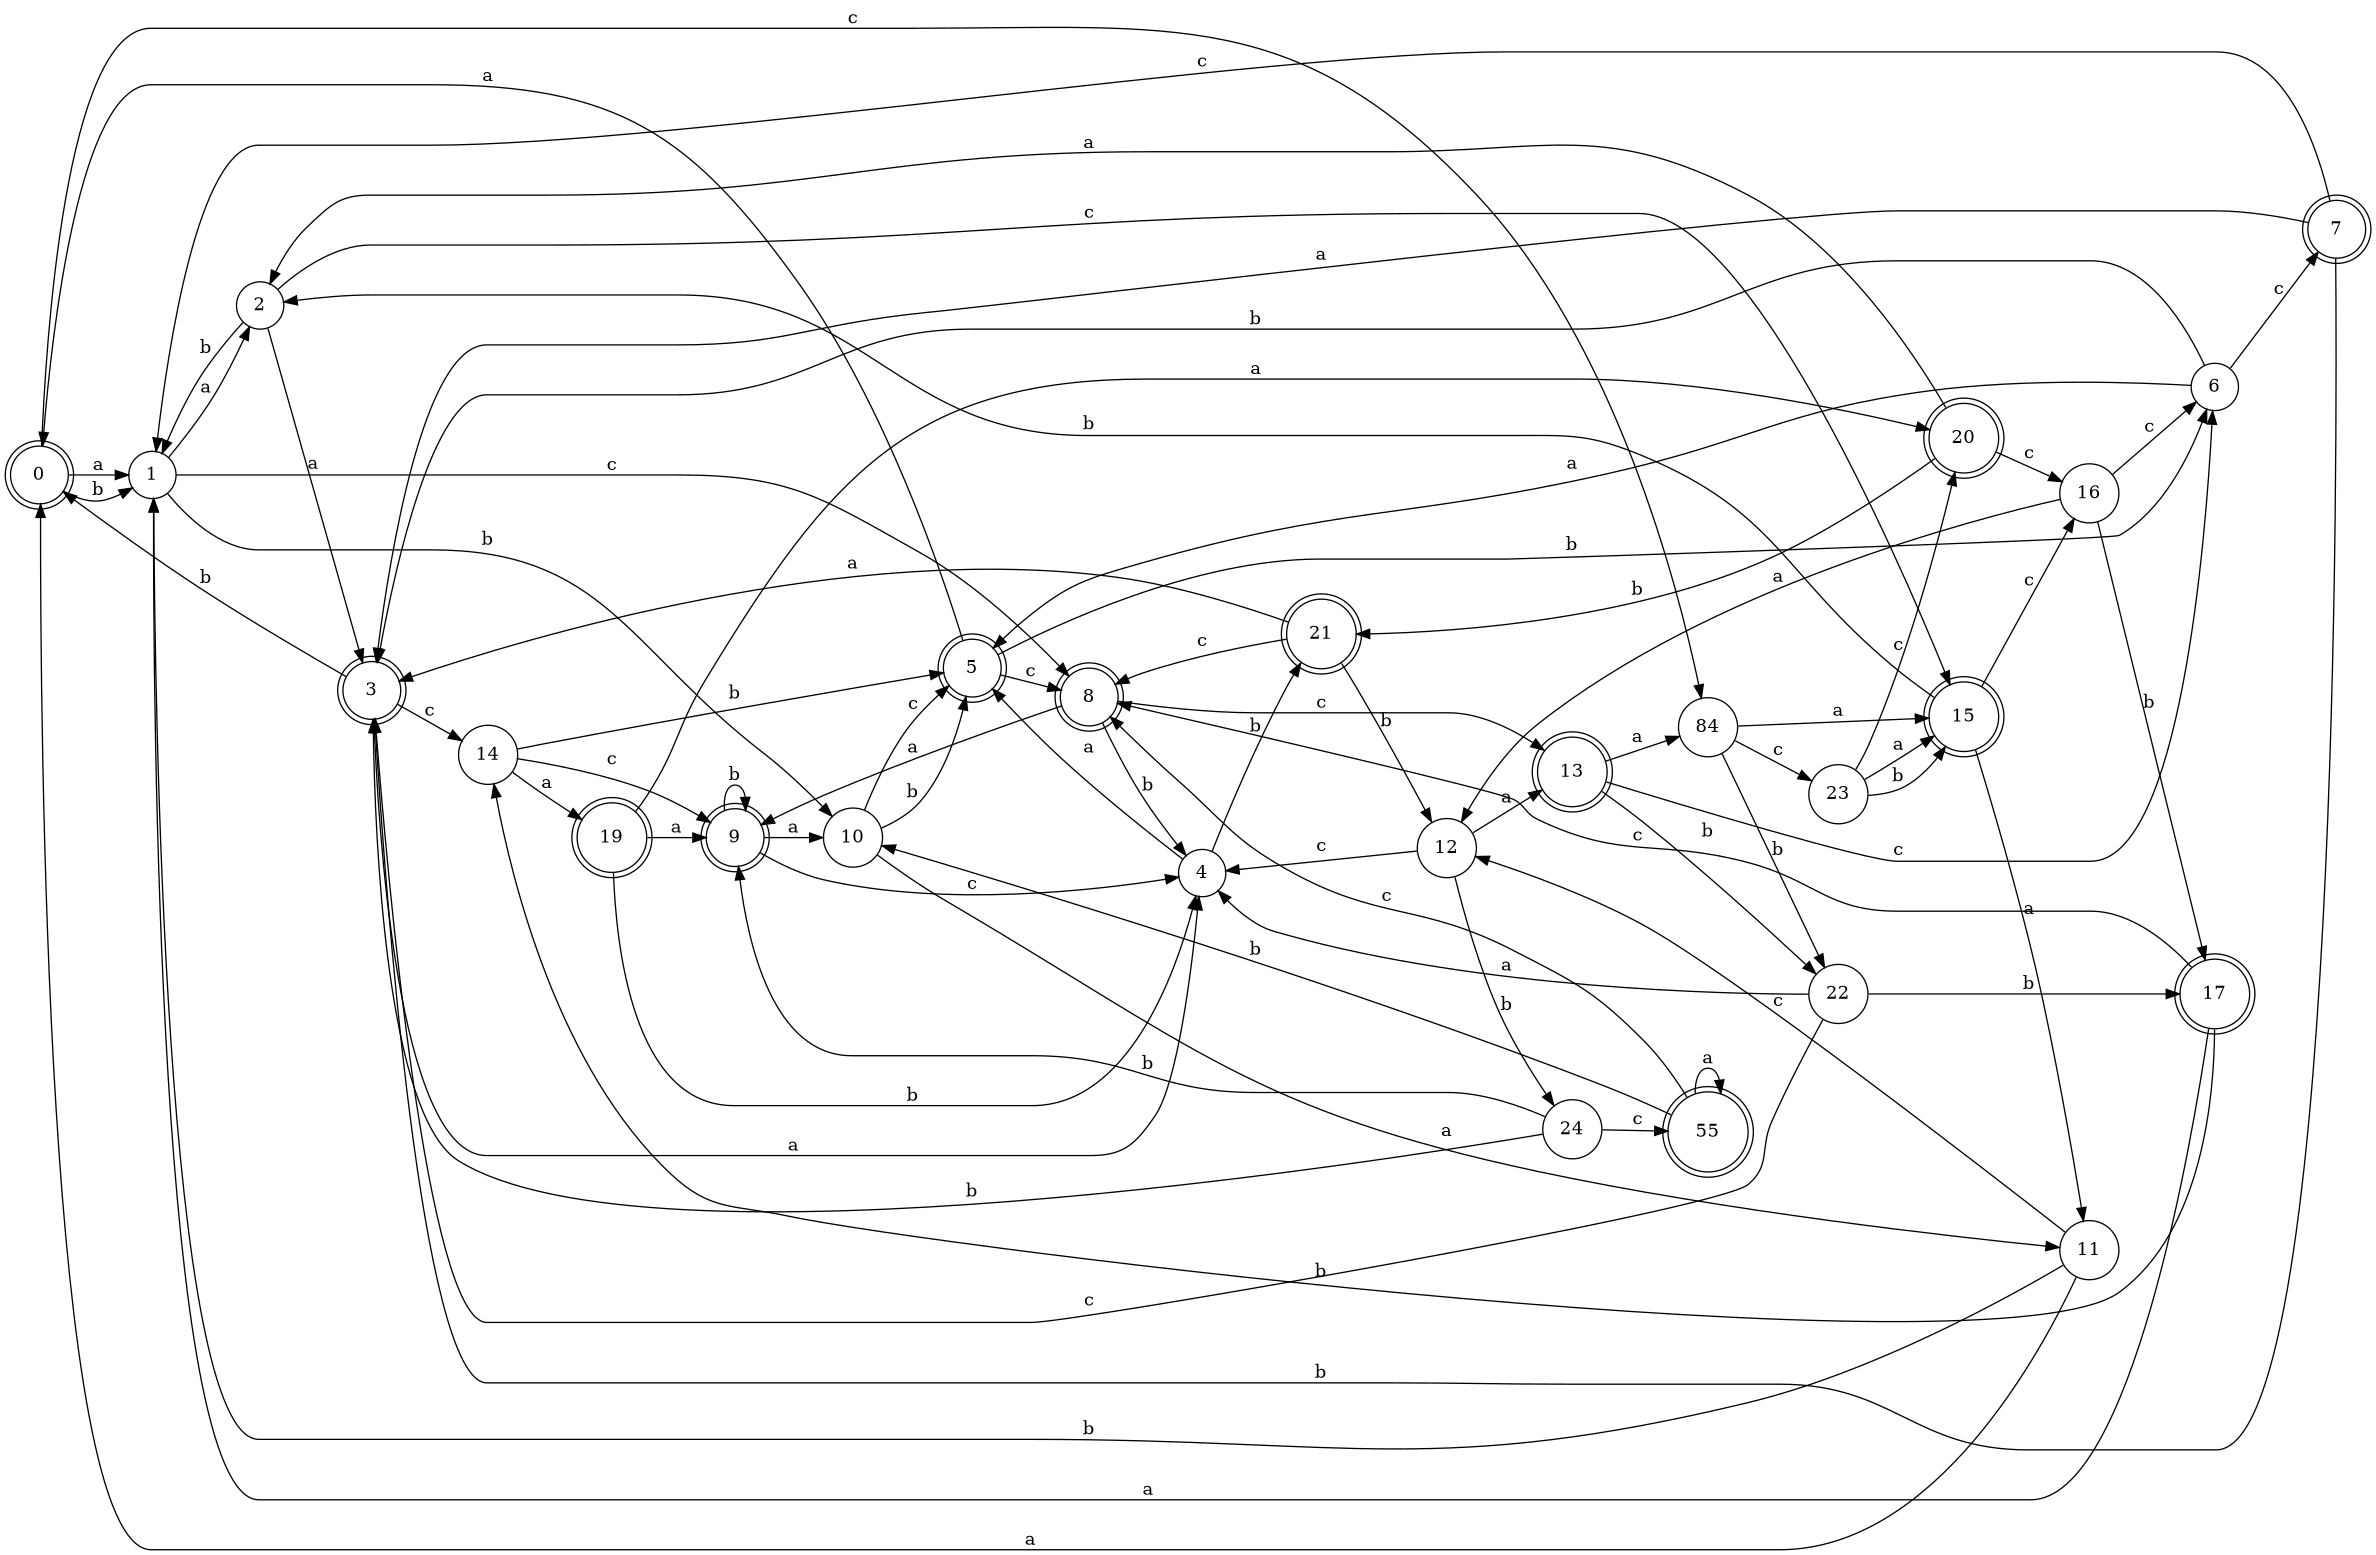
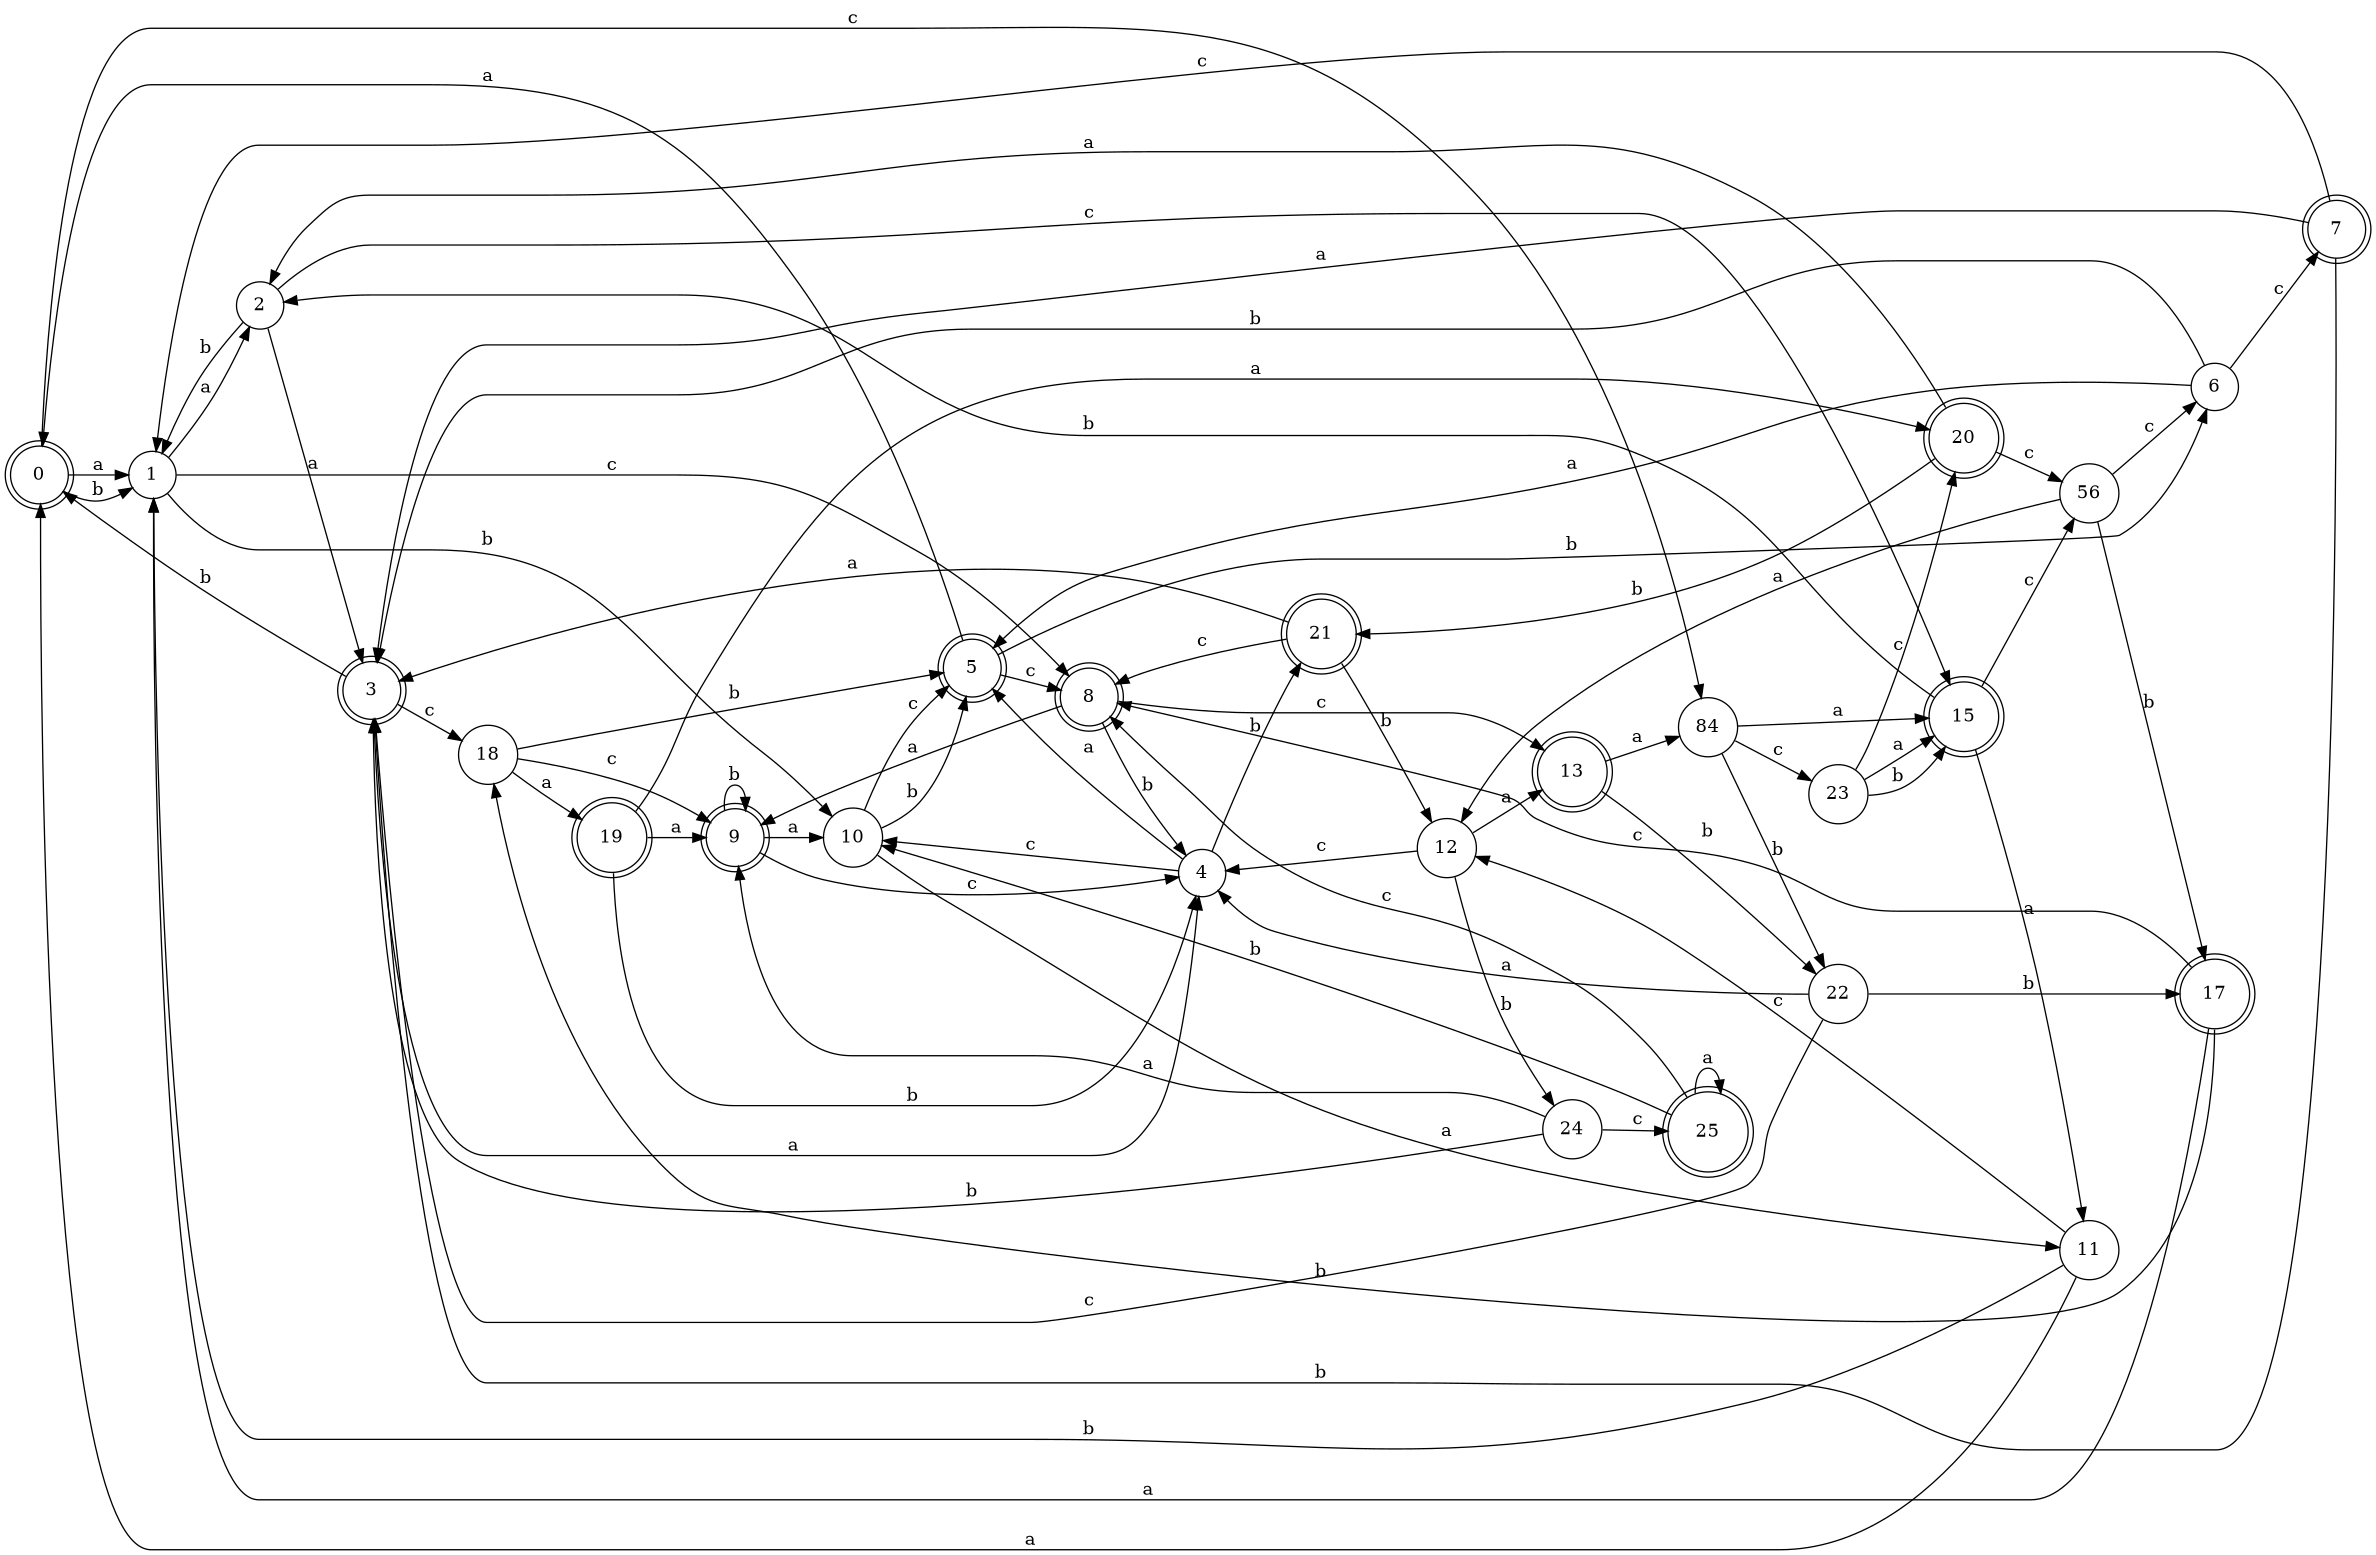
(2089, 493) -> (2089, 493)
(488, 755) -> (488, 755)
none -> (1037, 856)
(2079, 861) -> none
(1148, 1064) -> (1148, 1064)
(1708, 1132) -> (1708, 1132)
